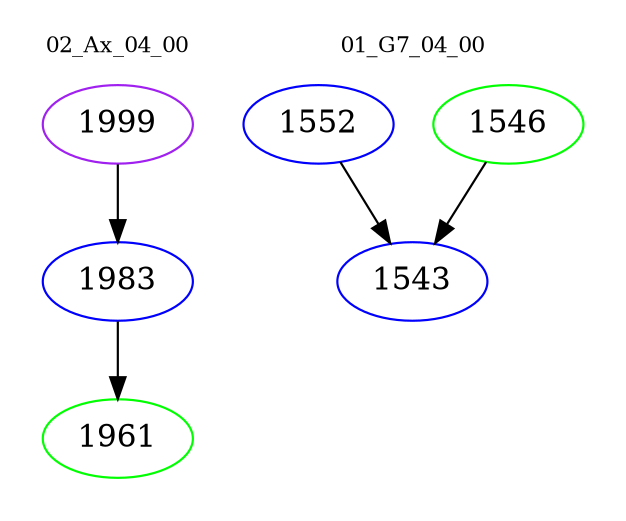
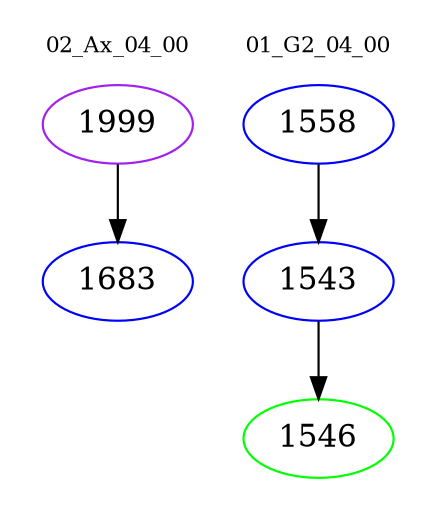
(413, 47) -> (319, 47)
(319, 124) -> (319, 124)
(467, 193) -> (319, 349)
(118, 281) -> (118, 281)
(118, 439) -> none
